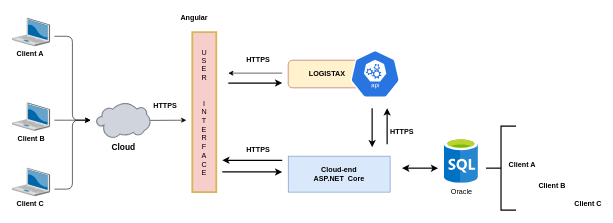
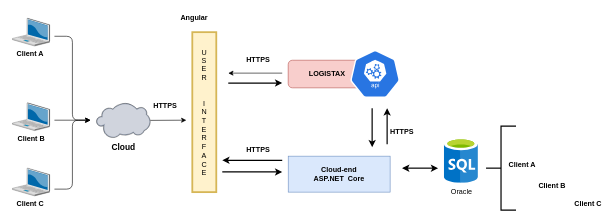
(327, 74) -> (327, 74)
(204, 112) -> (204, 112)
